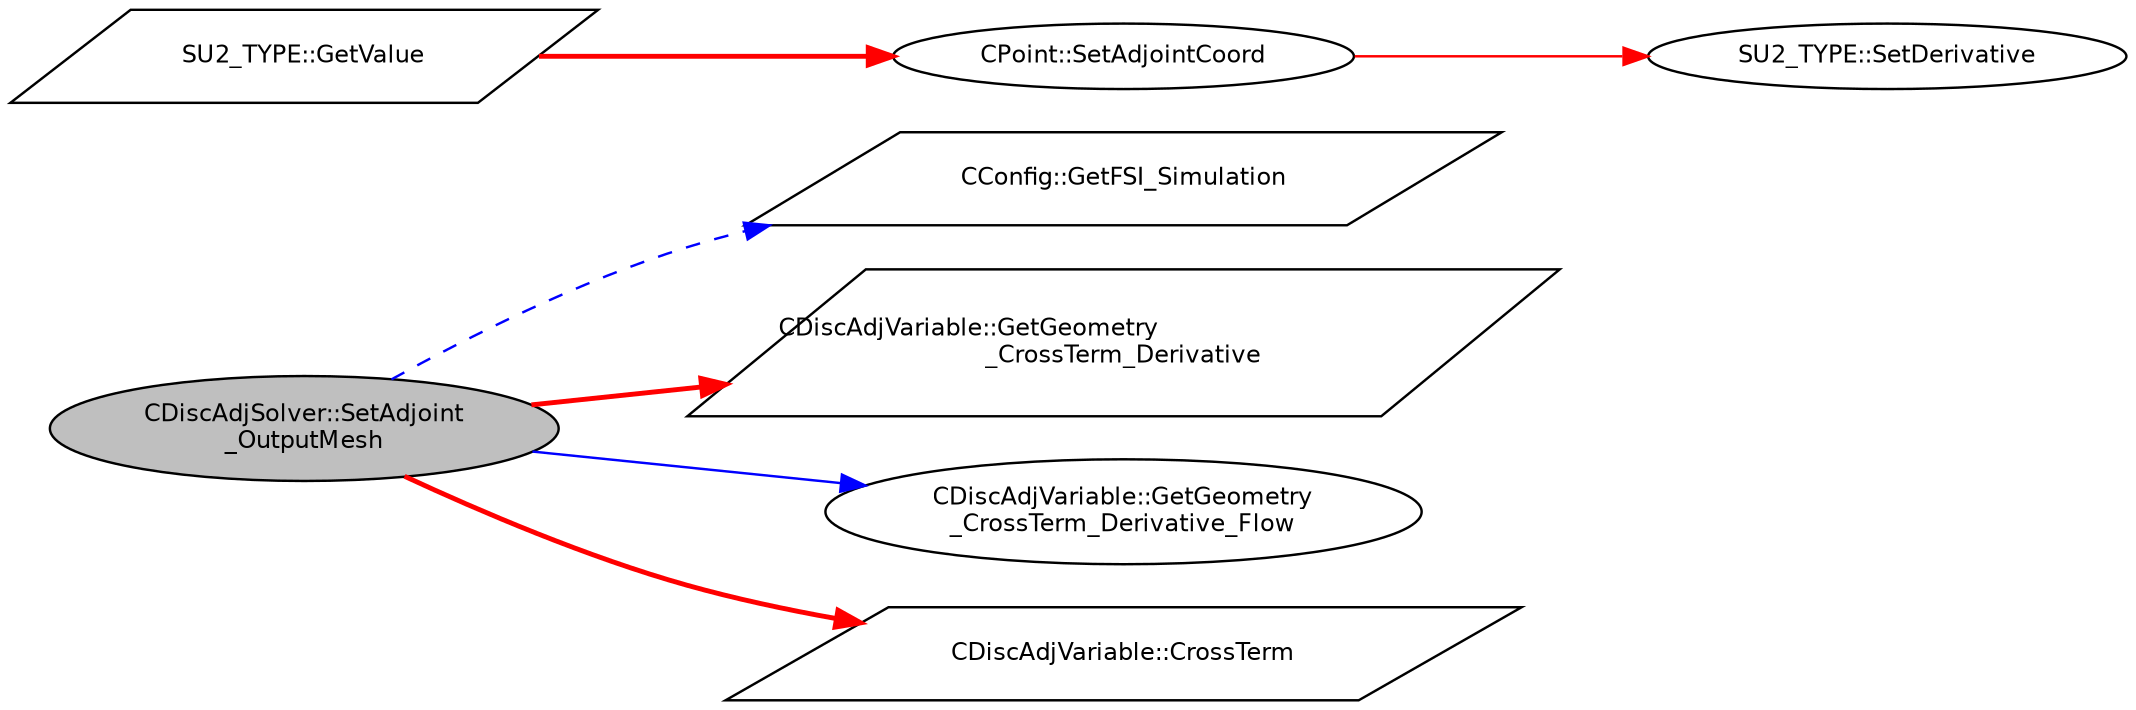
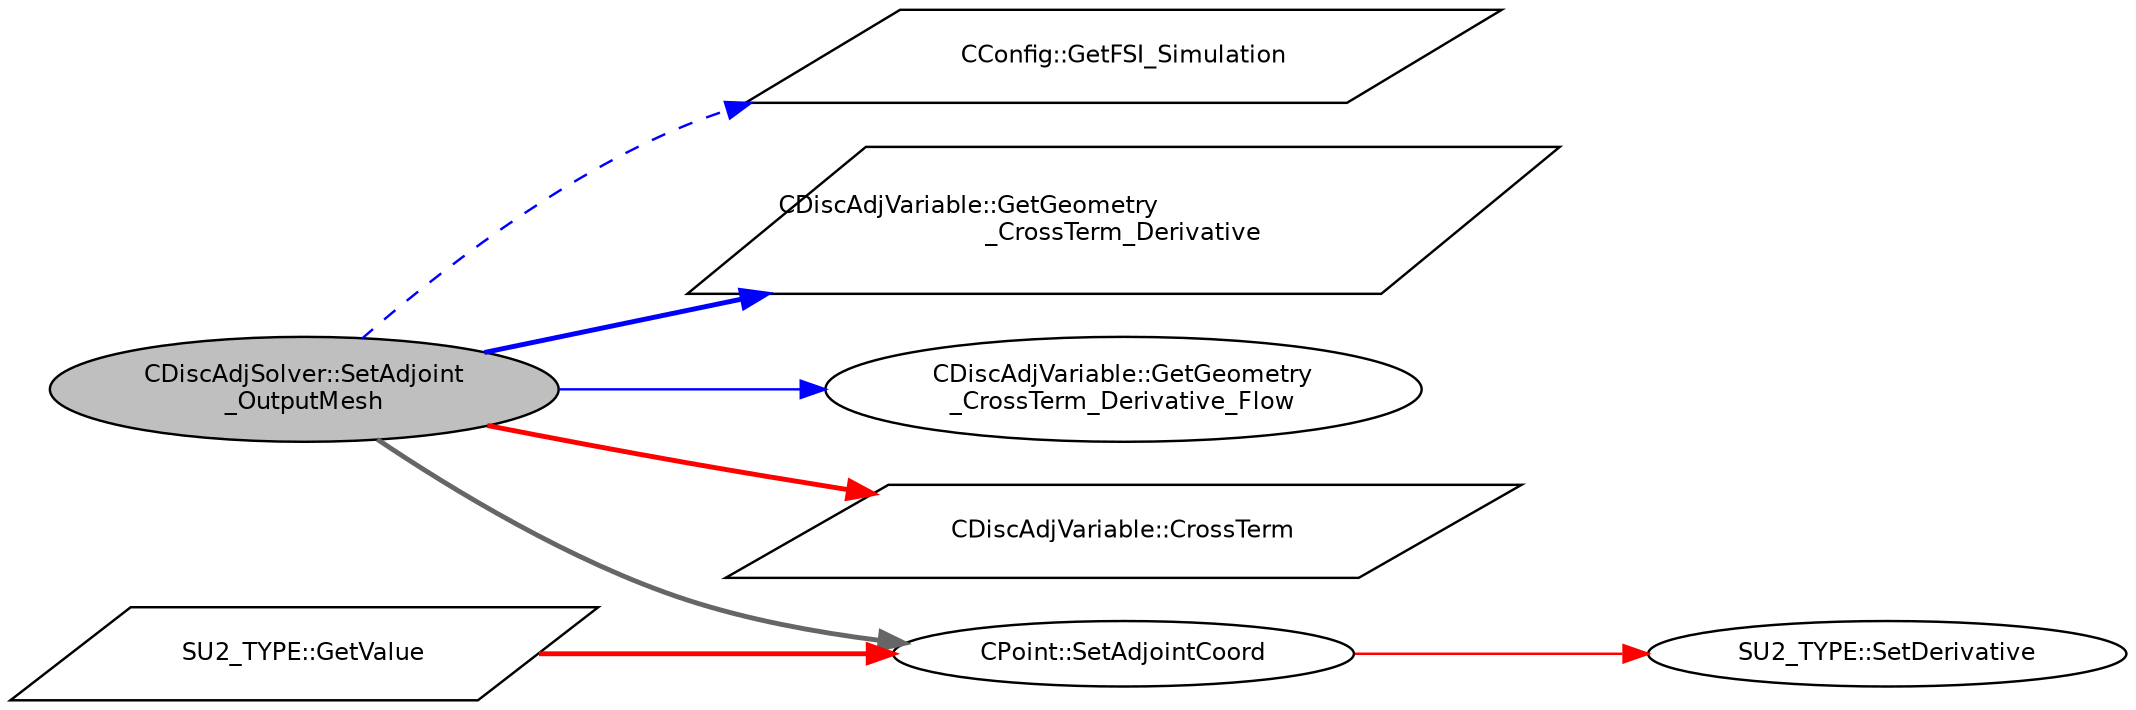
(616, 396) -> (613, 326)
none -> (616, 572)
